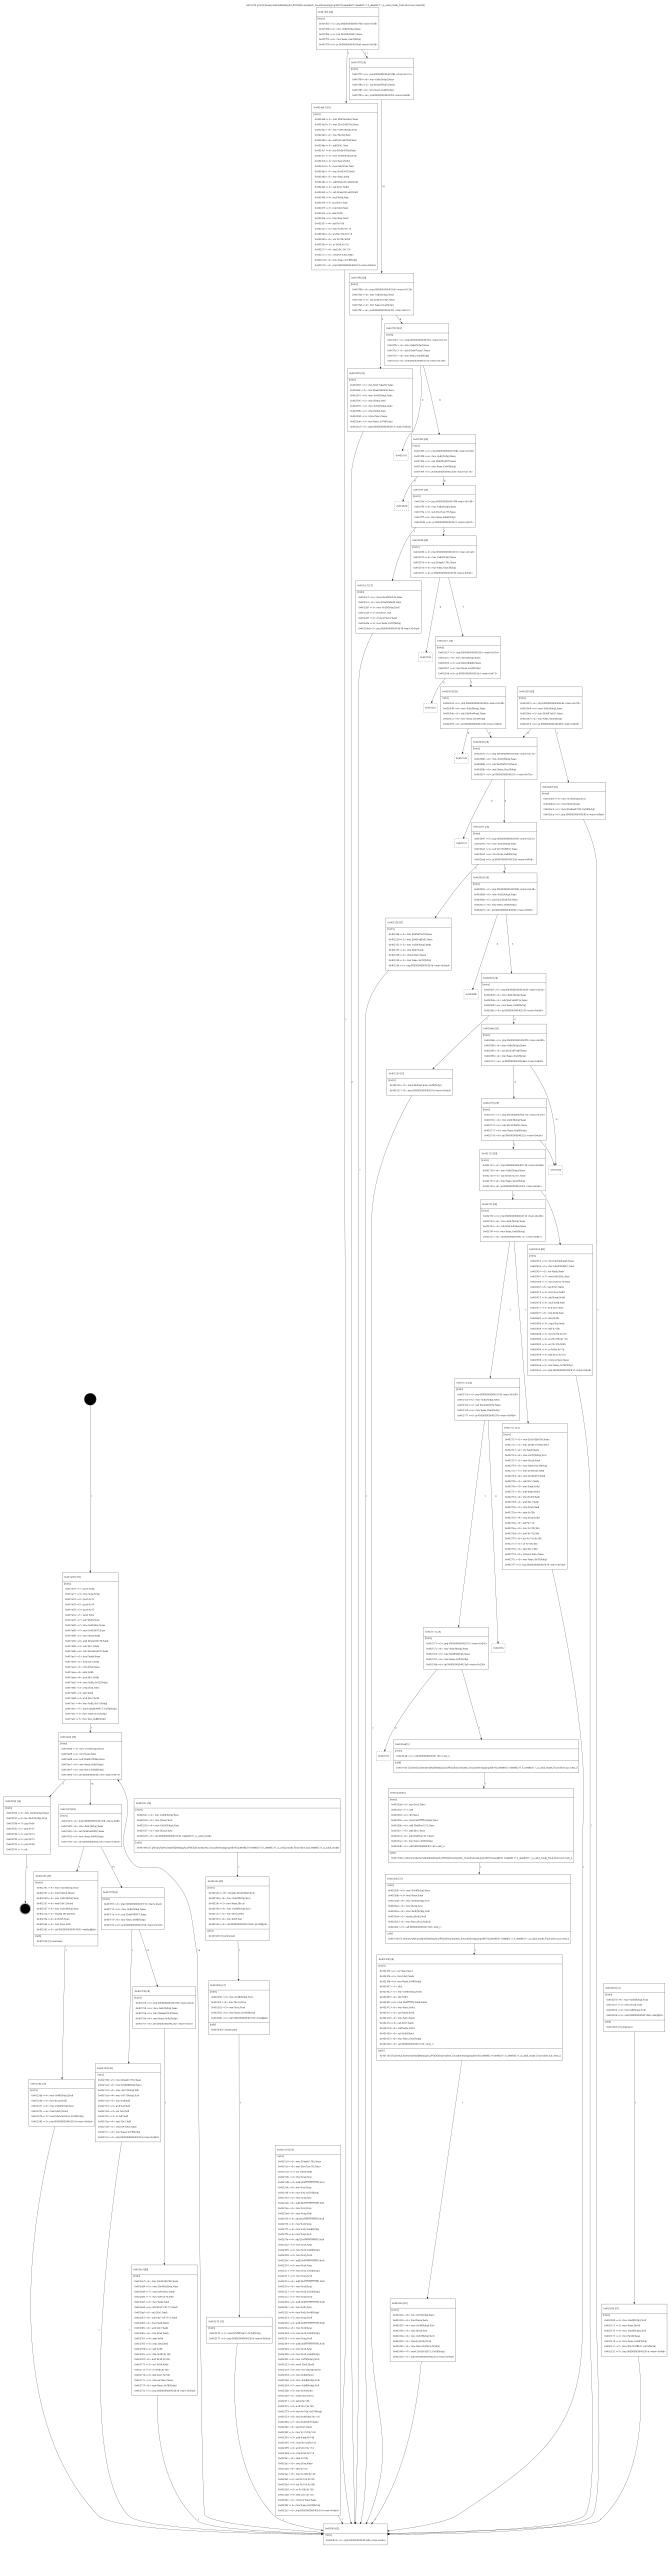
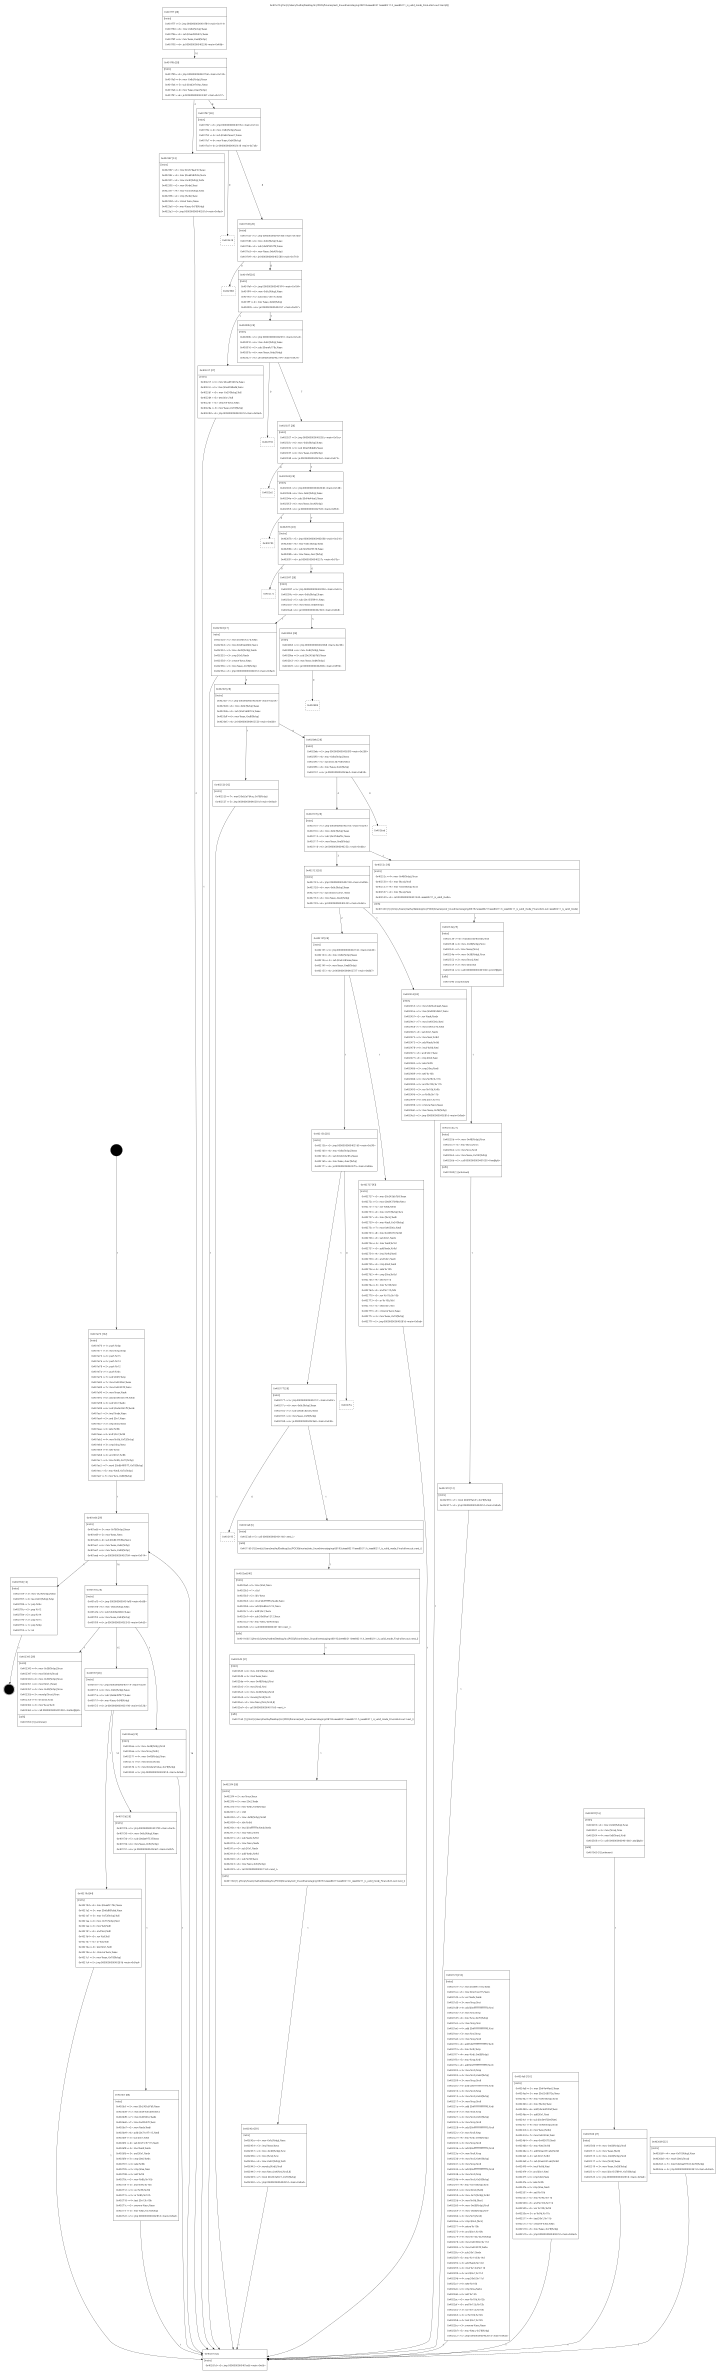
(348, 28) -> none
(550, 708) -> none
(509, 943) -> (245, 679)
(548, 1151) -> (379, 855)
(64, 2012) -> (155, 1676)
